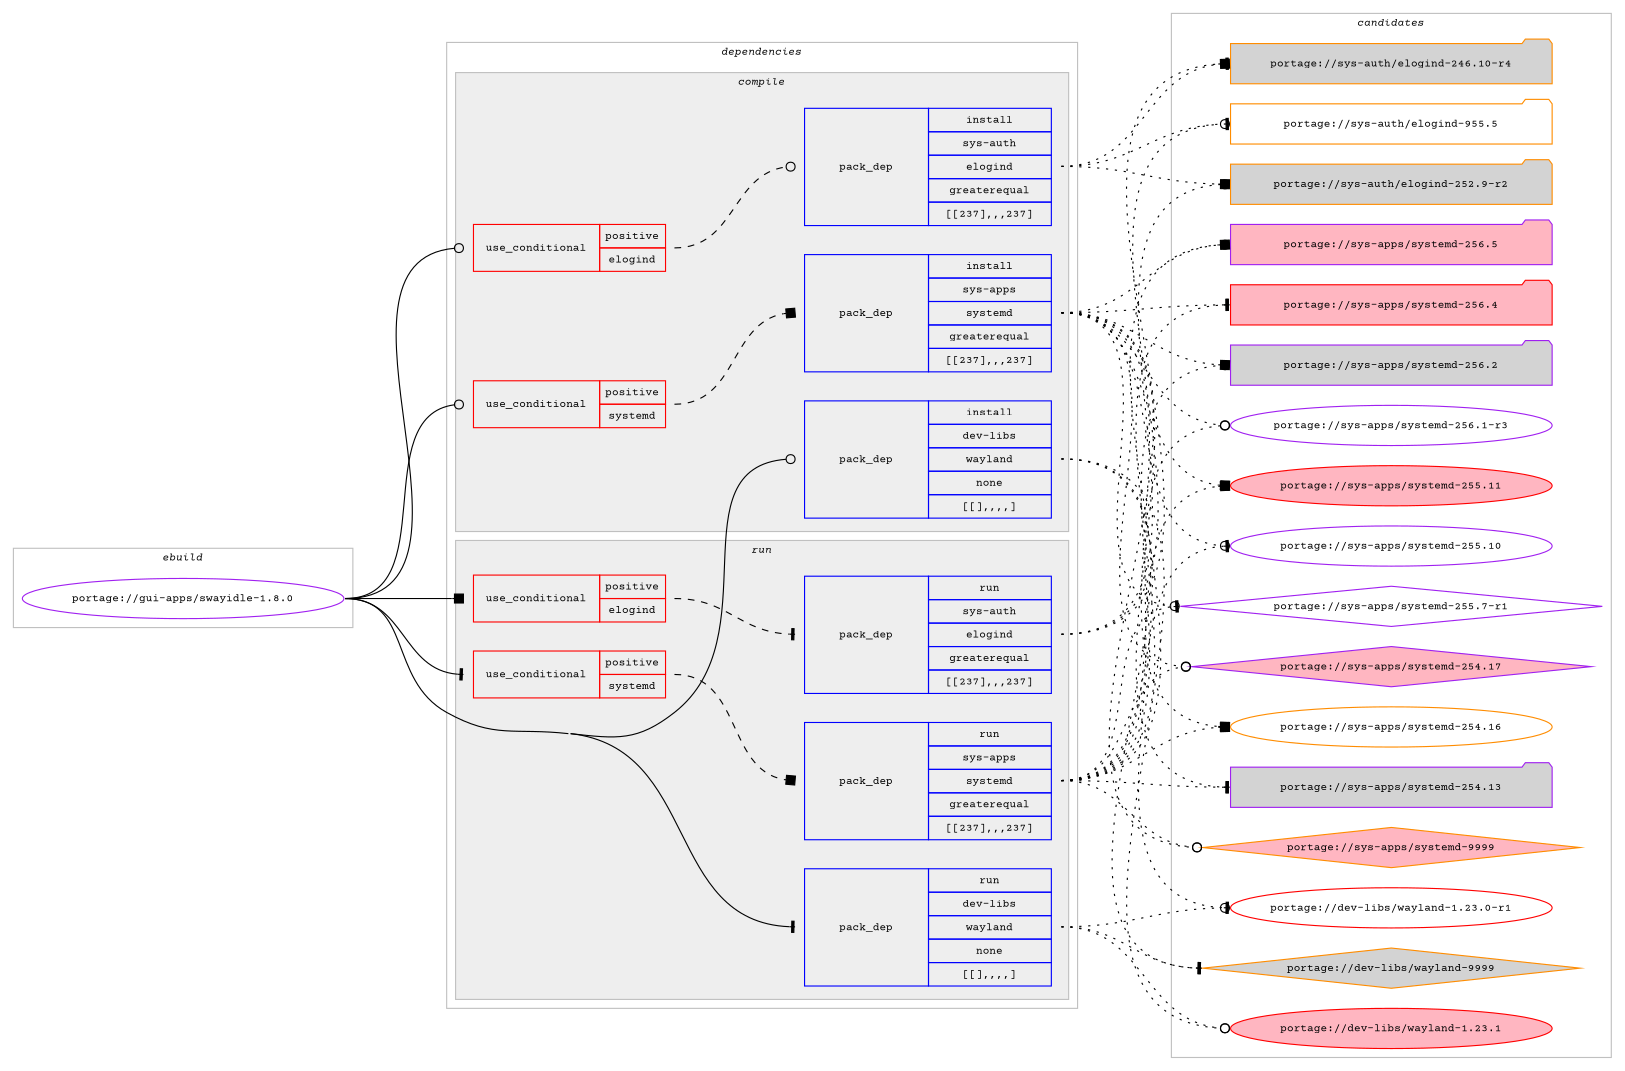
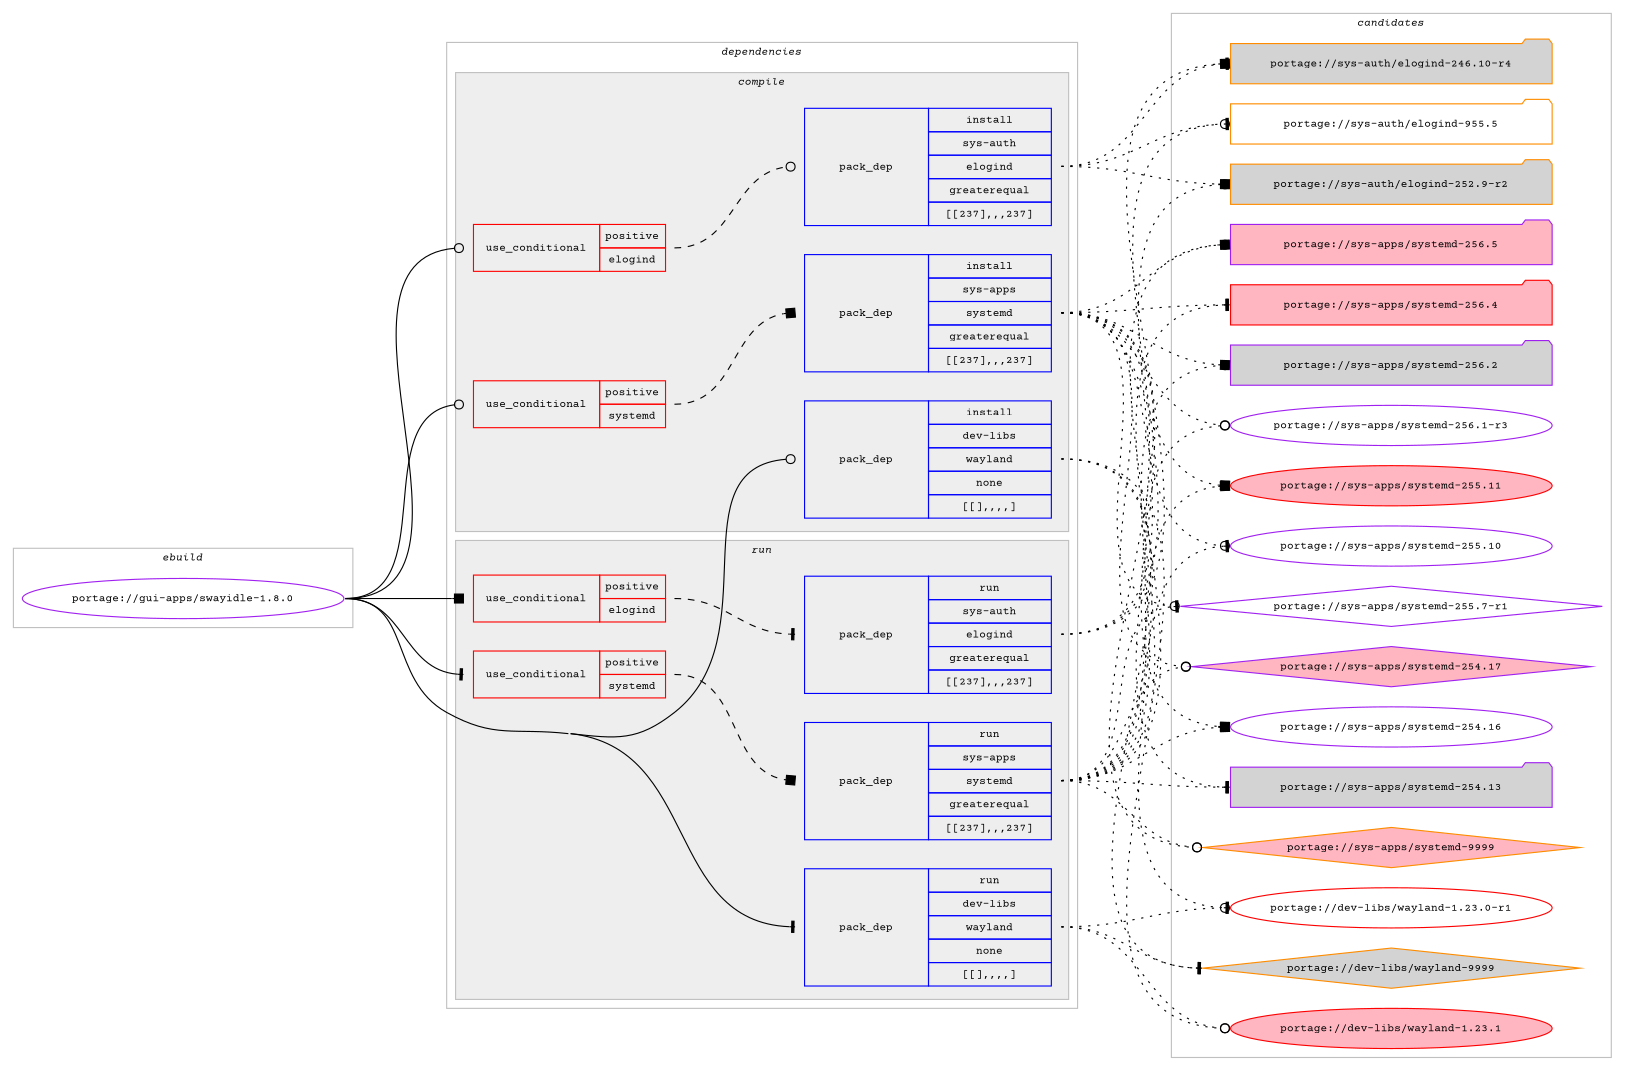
(1391, 727) -> (1391, 727)
